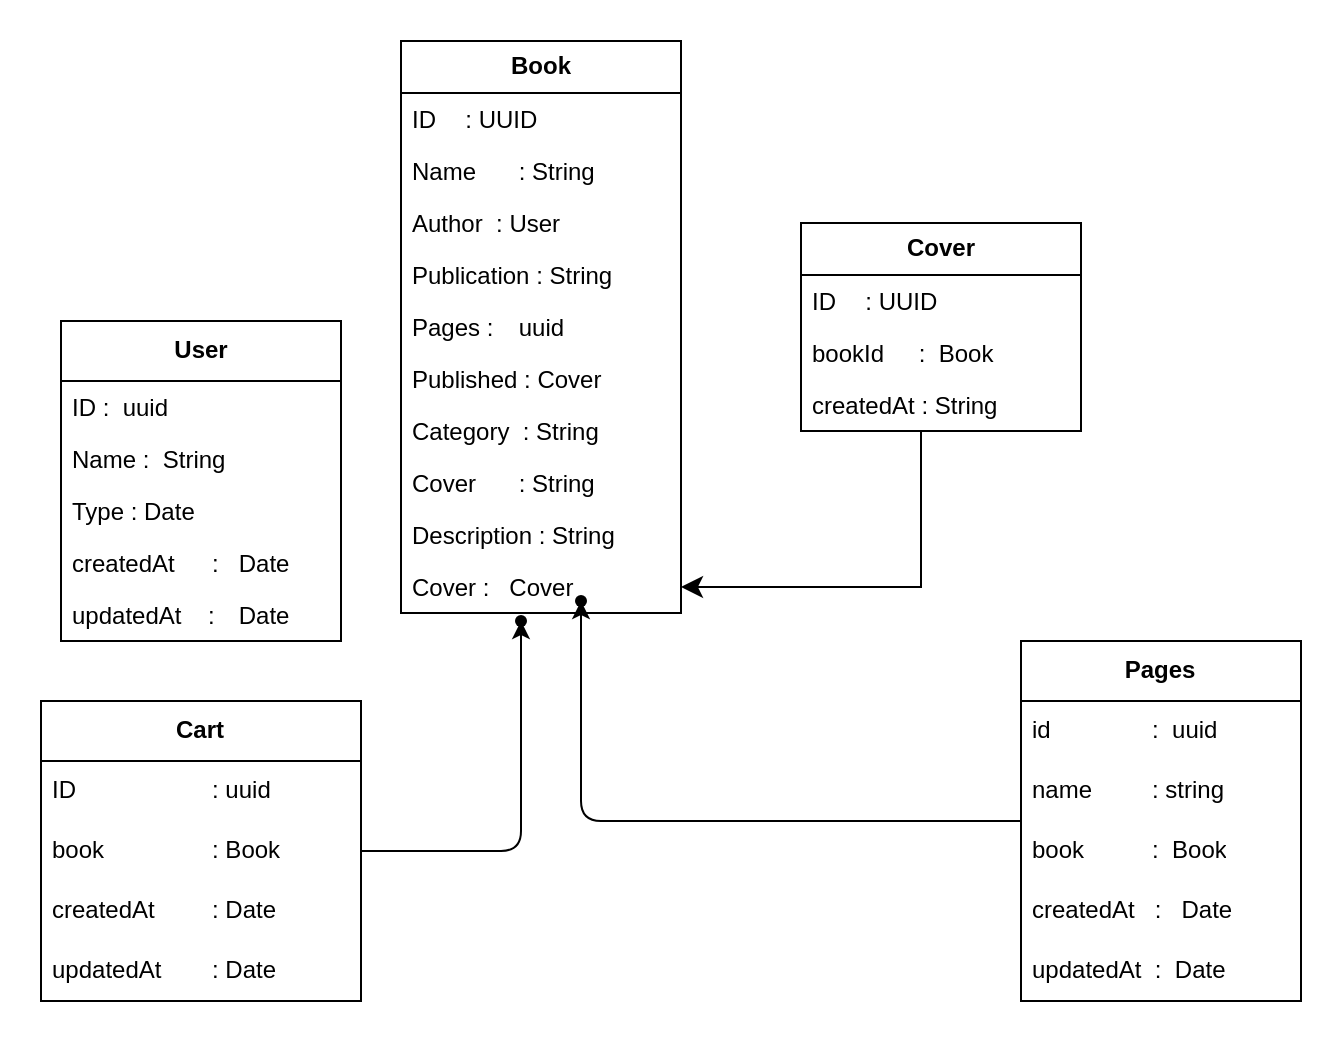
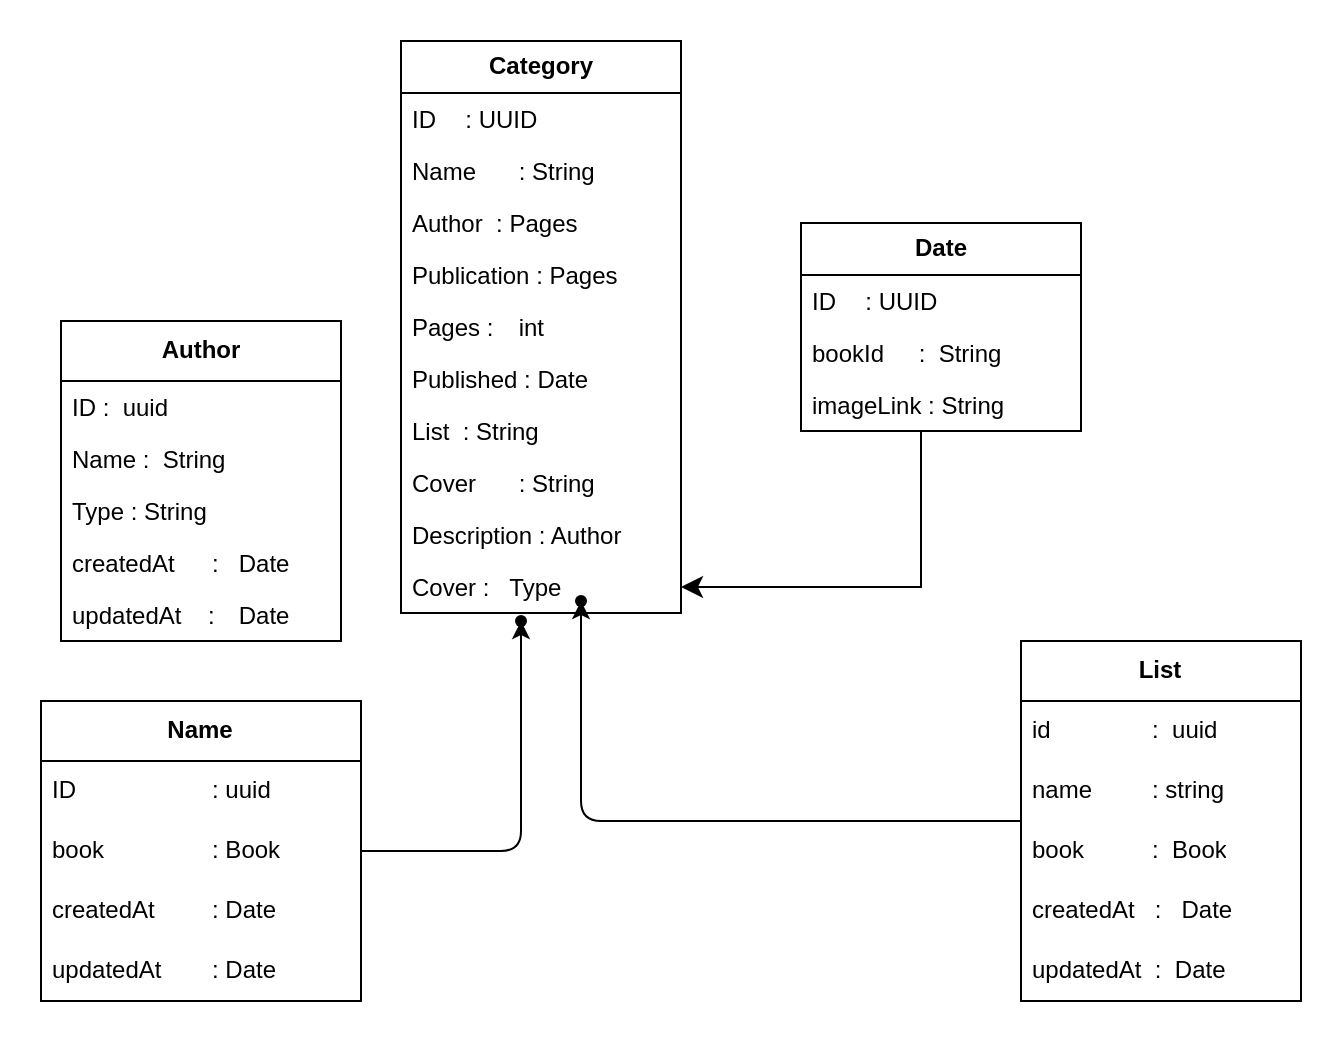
(542, 67) -> (542, 67)
(501, 225) -> (508, 225)
(942, 249) -> (942, 249)
(529, 277) -> (525, 277)
(494, 329) -> (487, 329)
(202, 351) -> (202, 351)
(901, 355) -> (911, 355)
(512, 381) -> (505, 381)
(921, 407) -> (915, 407)
(521, 433) -> (491, 433)
(138, 513) -> (148, 513)
(529, 537) -> (532, 537)
(504, 589) -> (498, 589)
(1161, 671) -> (1161, 671)
(201, 731) -> (201, 731)
